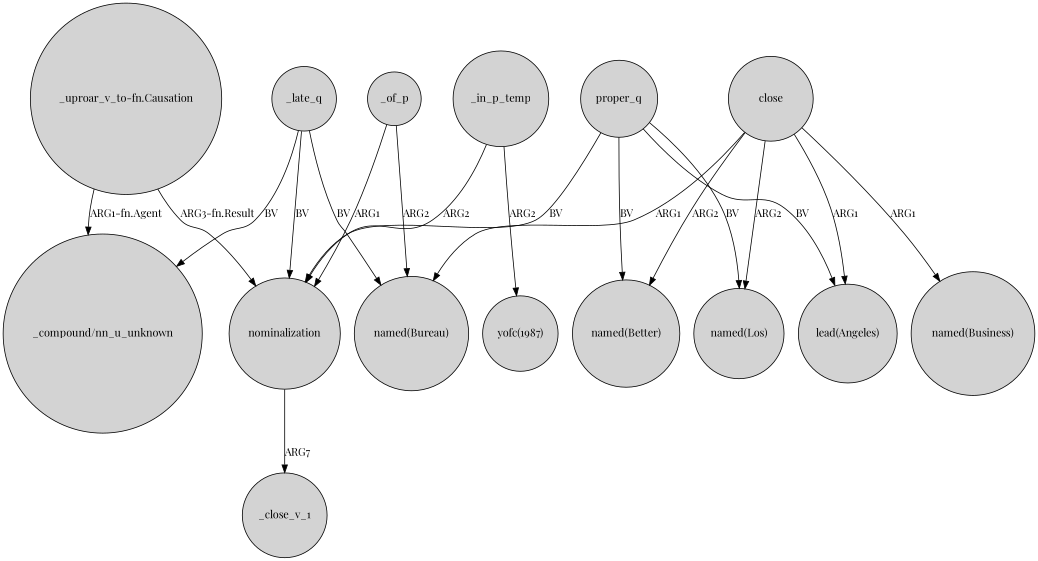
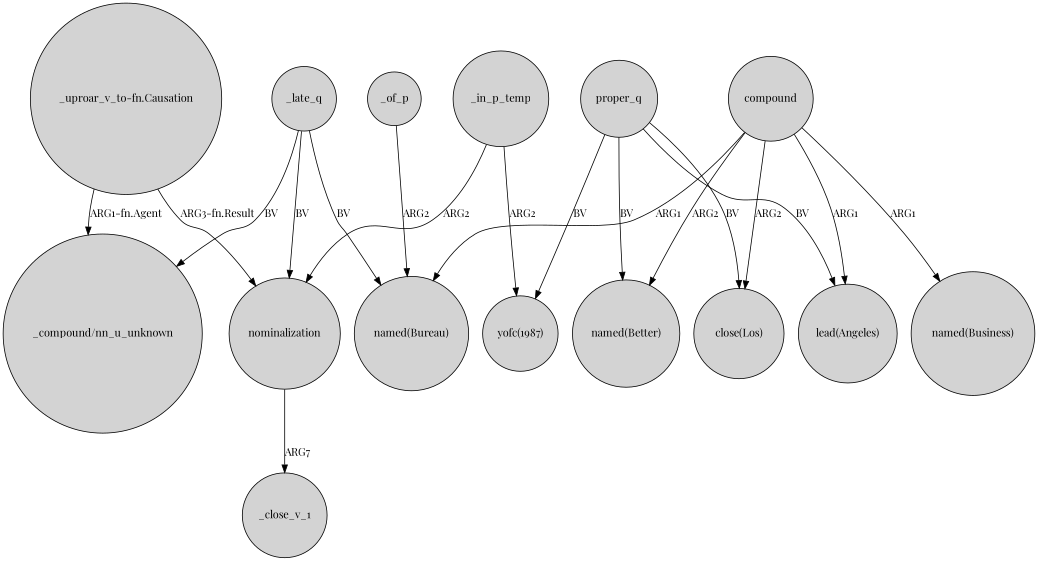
(771, 99) -> (771, 99)
(358, 204) -> none
(468, 227) -> (572, 213)
(739, 334) -> (739, 334)
